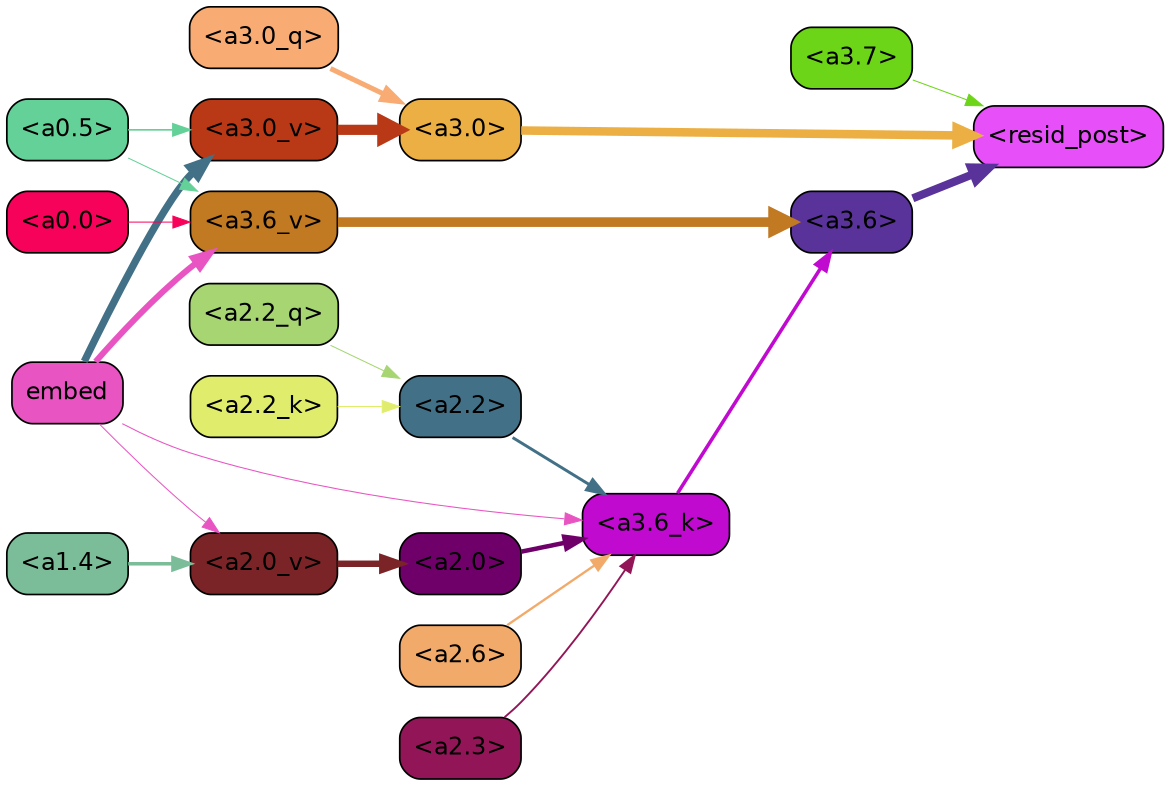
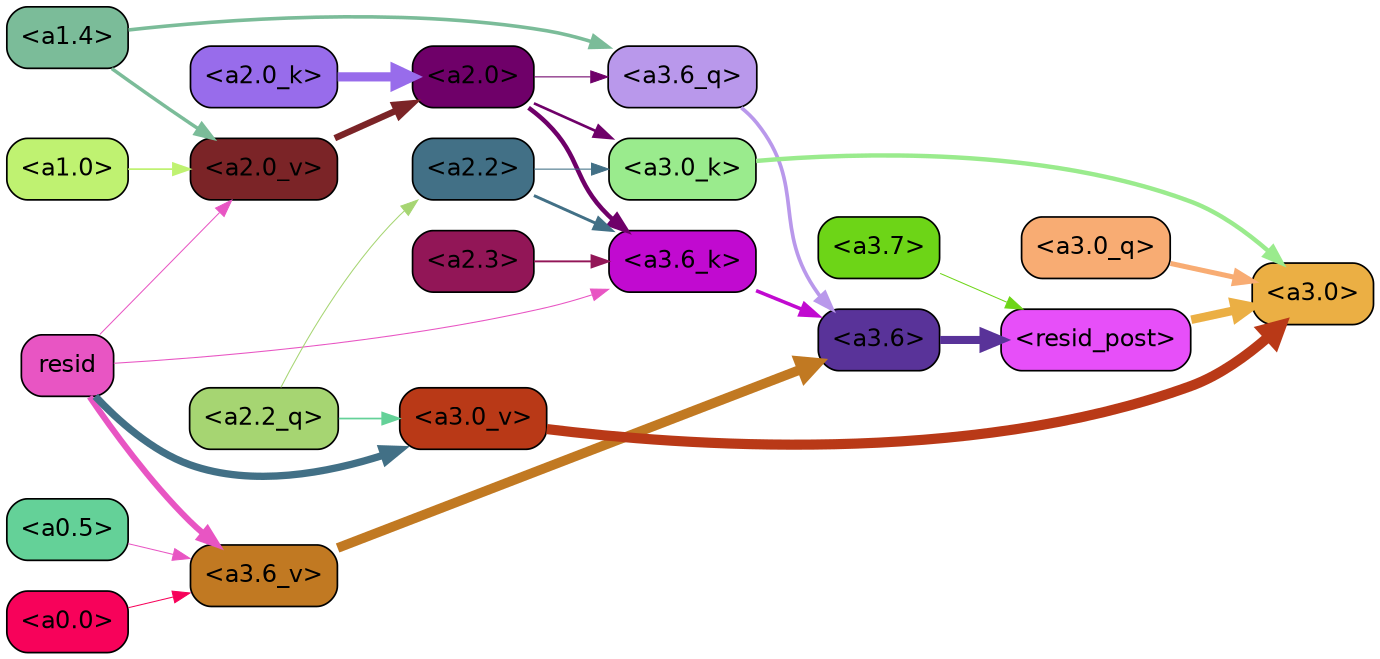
none -> (264, 77)
none -> (682, 77)
(150, 130) -> (360, 419)
(739, 133) -> (1213, 315)
none -> (67, 169)
none -> (682, 169)
(155, 171) -> (151, 549)
(67, 393) -> (67, 366)
(264, 407) -> none
(460, 656) -> none
